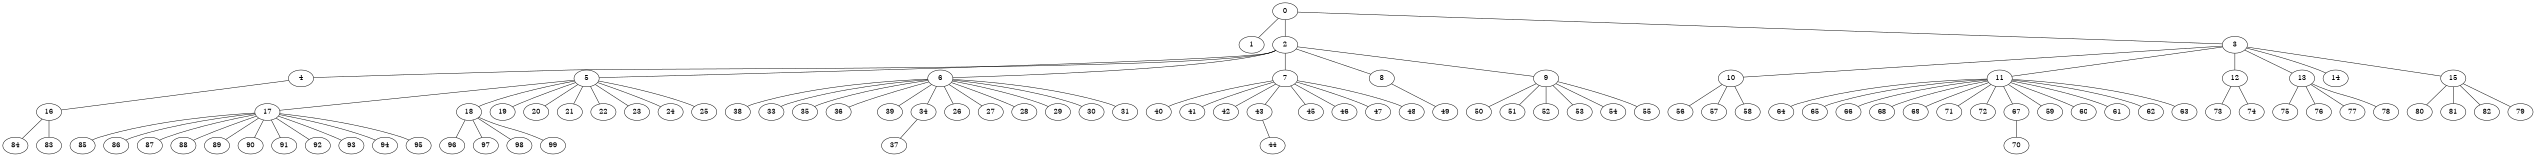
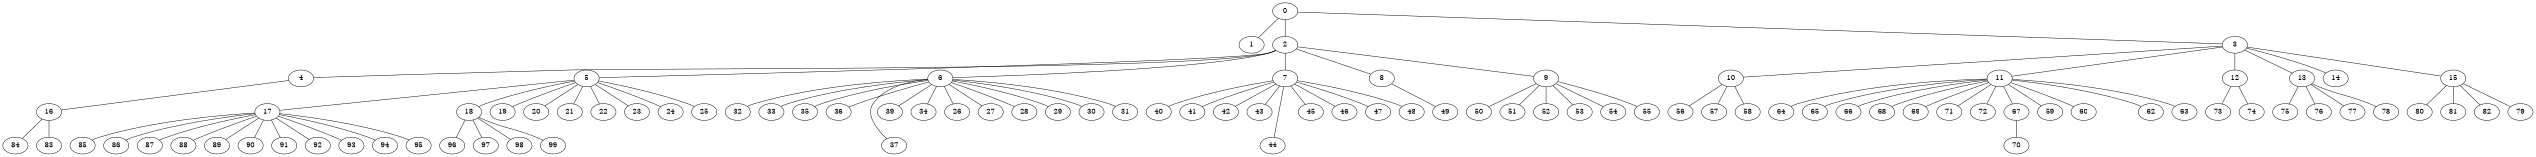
(738, 112) -> (738, 112)
(2117, 112) -> none
(909, 129) -> (875, 102)
(1266, 129) -> (1279, 112)
